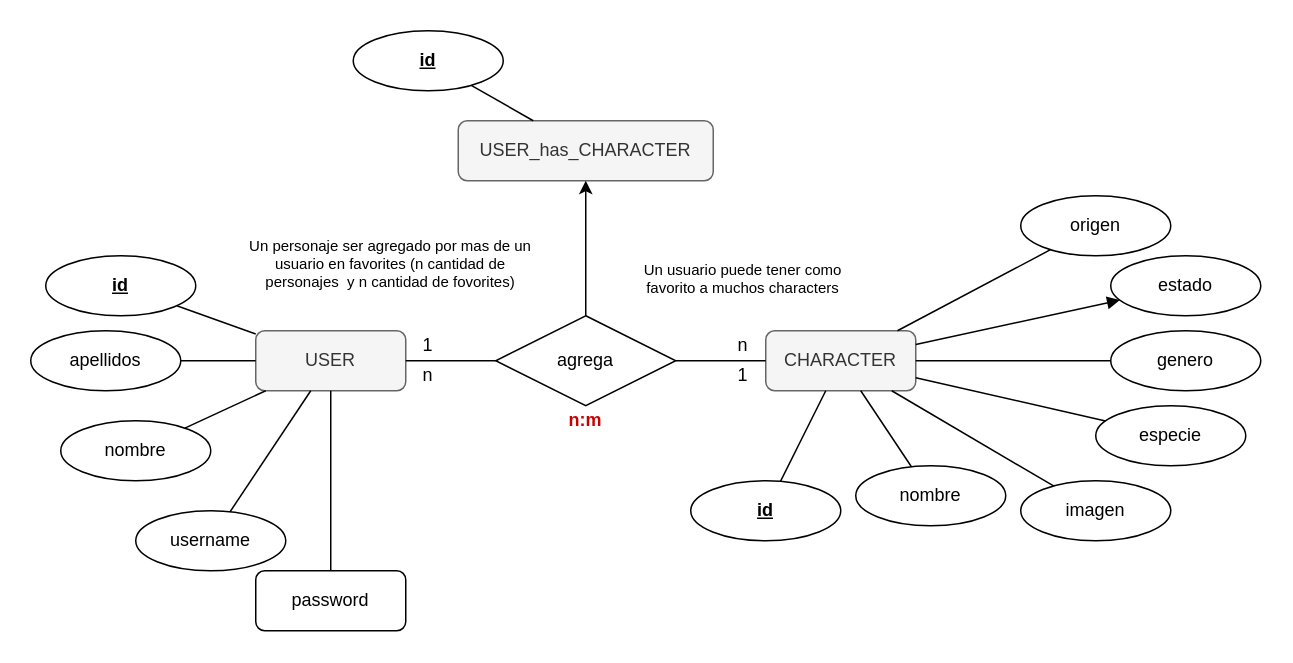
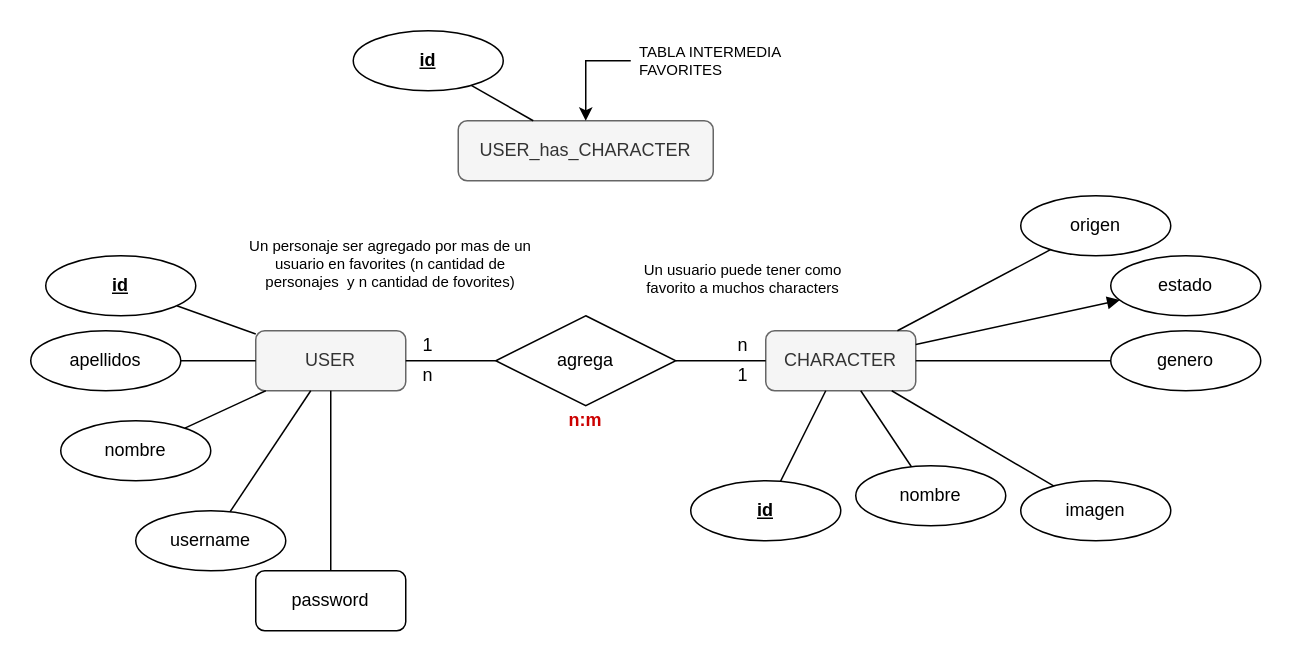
none -> (721, 61)
none -> (586, 63)
(586, 254) -> none
(1011, 399) -> none
(1171, 436) -> none
